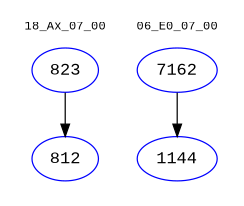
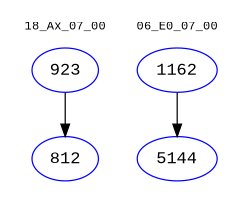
(65, 70) -> (65, 70)
(177, 70) -> (177, 70)
(177, 159) -> (177, 159)
